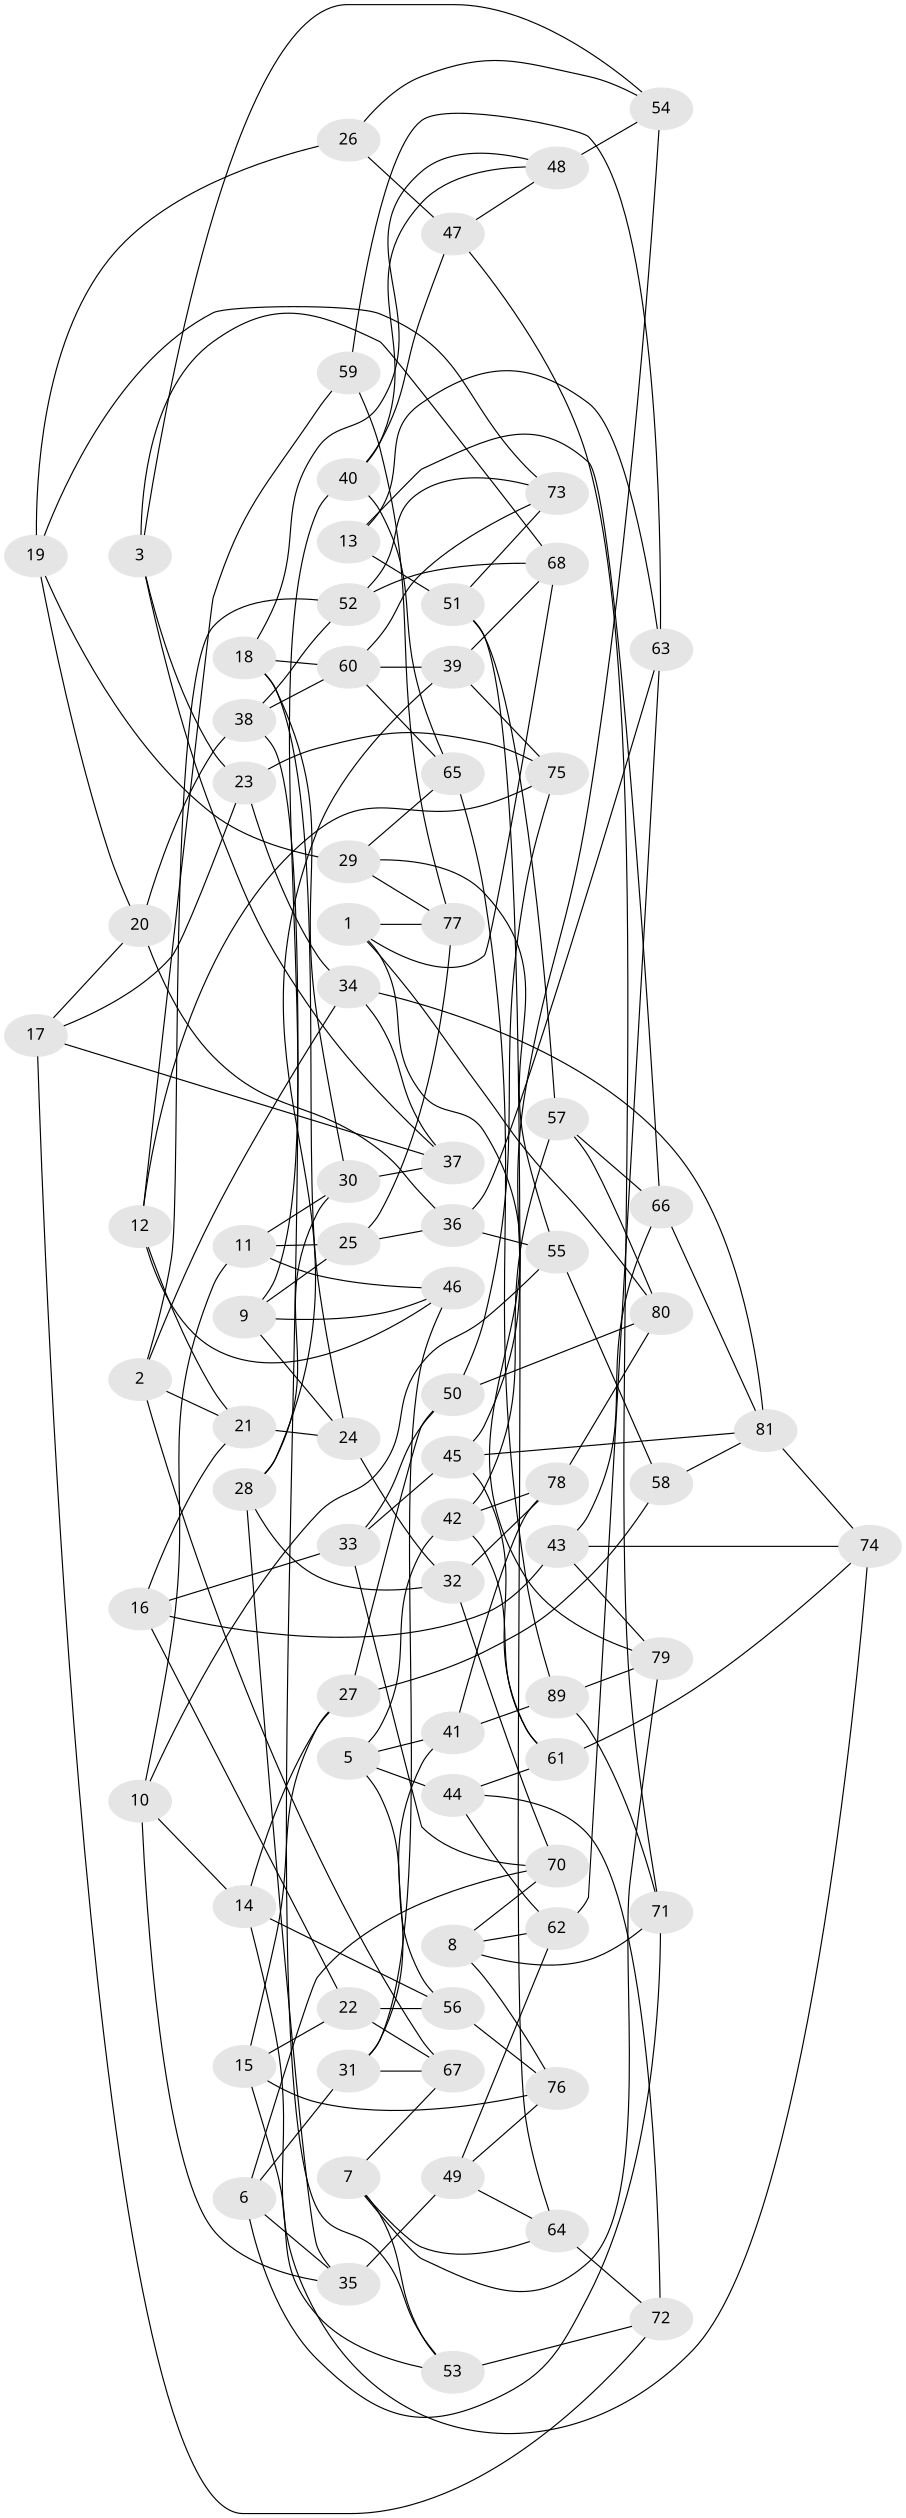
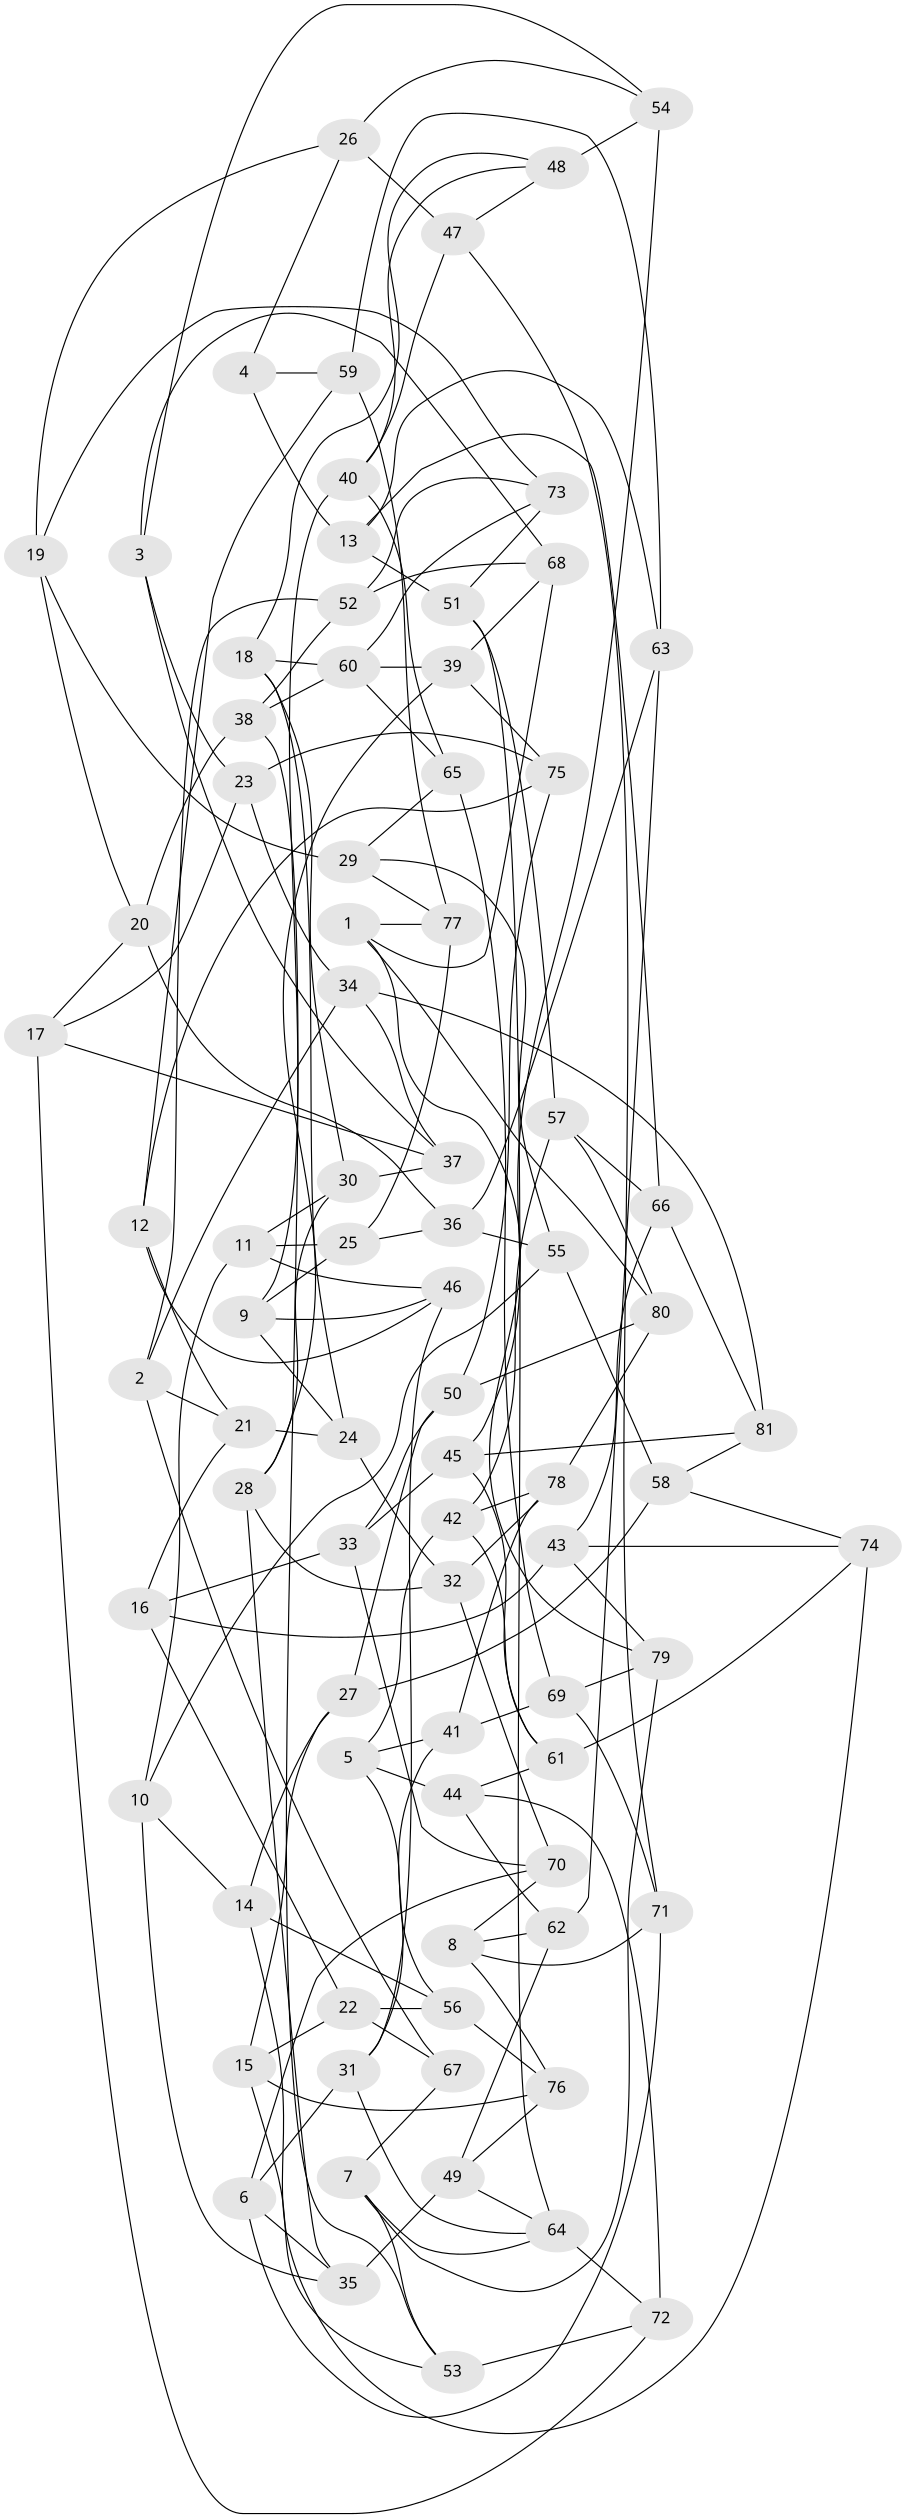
none -> (244, 373)
(818, 1489) -> (766, 1515)
(557, 1697) -> (557, 1697)
(401, 2071) -> (413, 2200)
